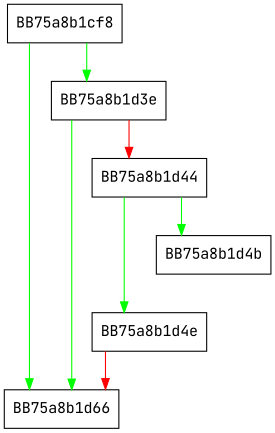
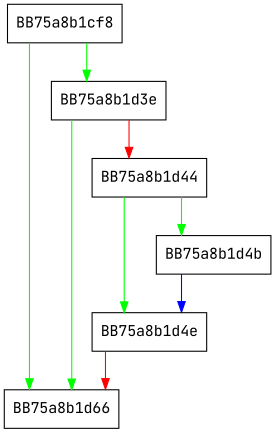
none -> (182, 288)
